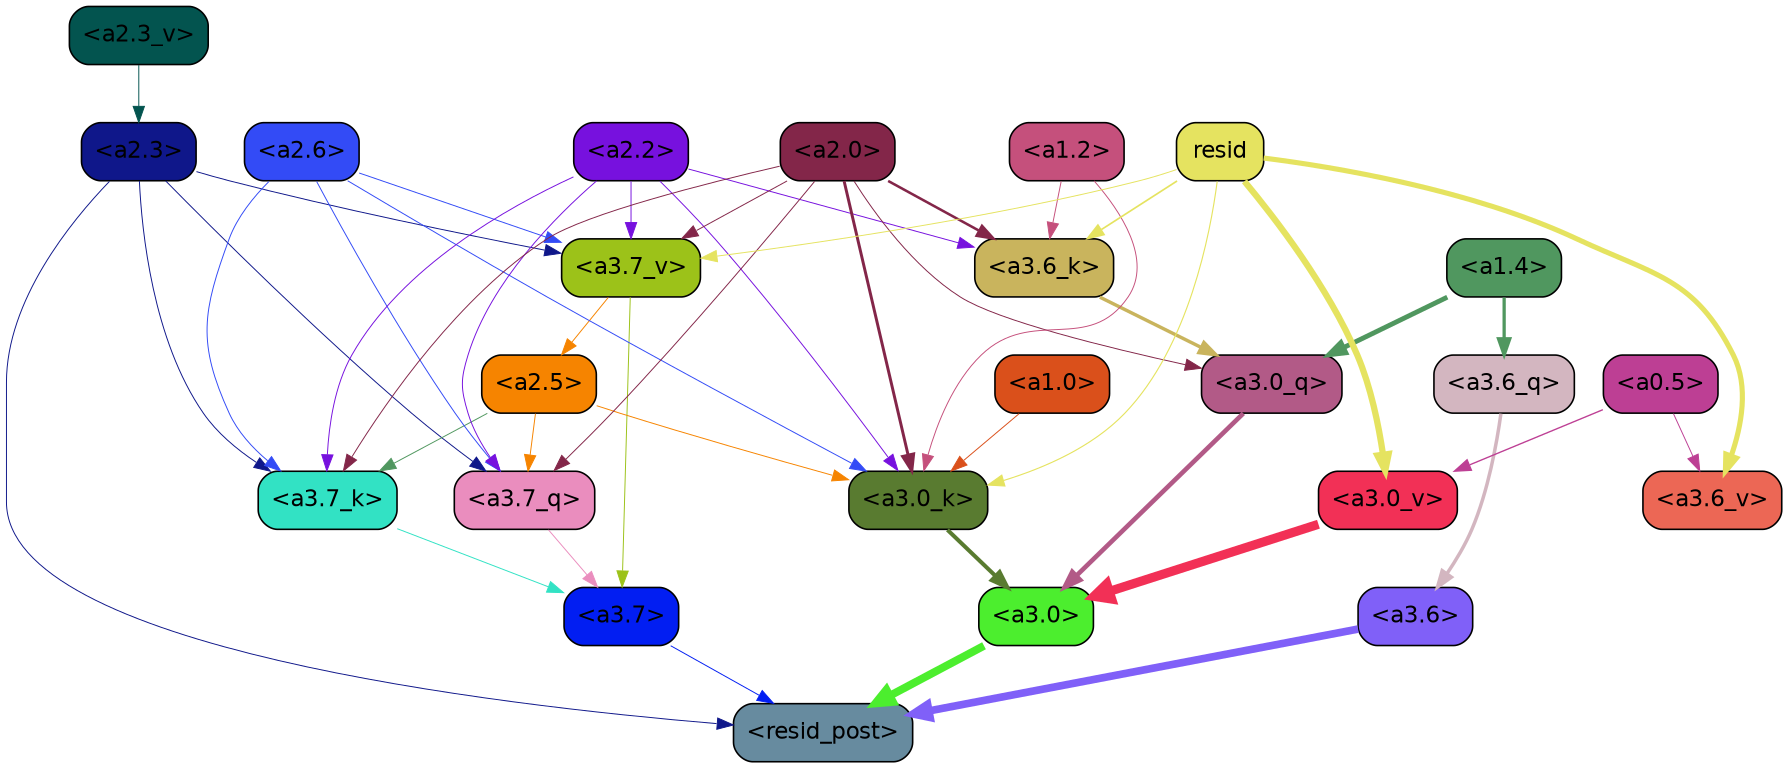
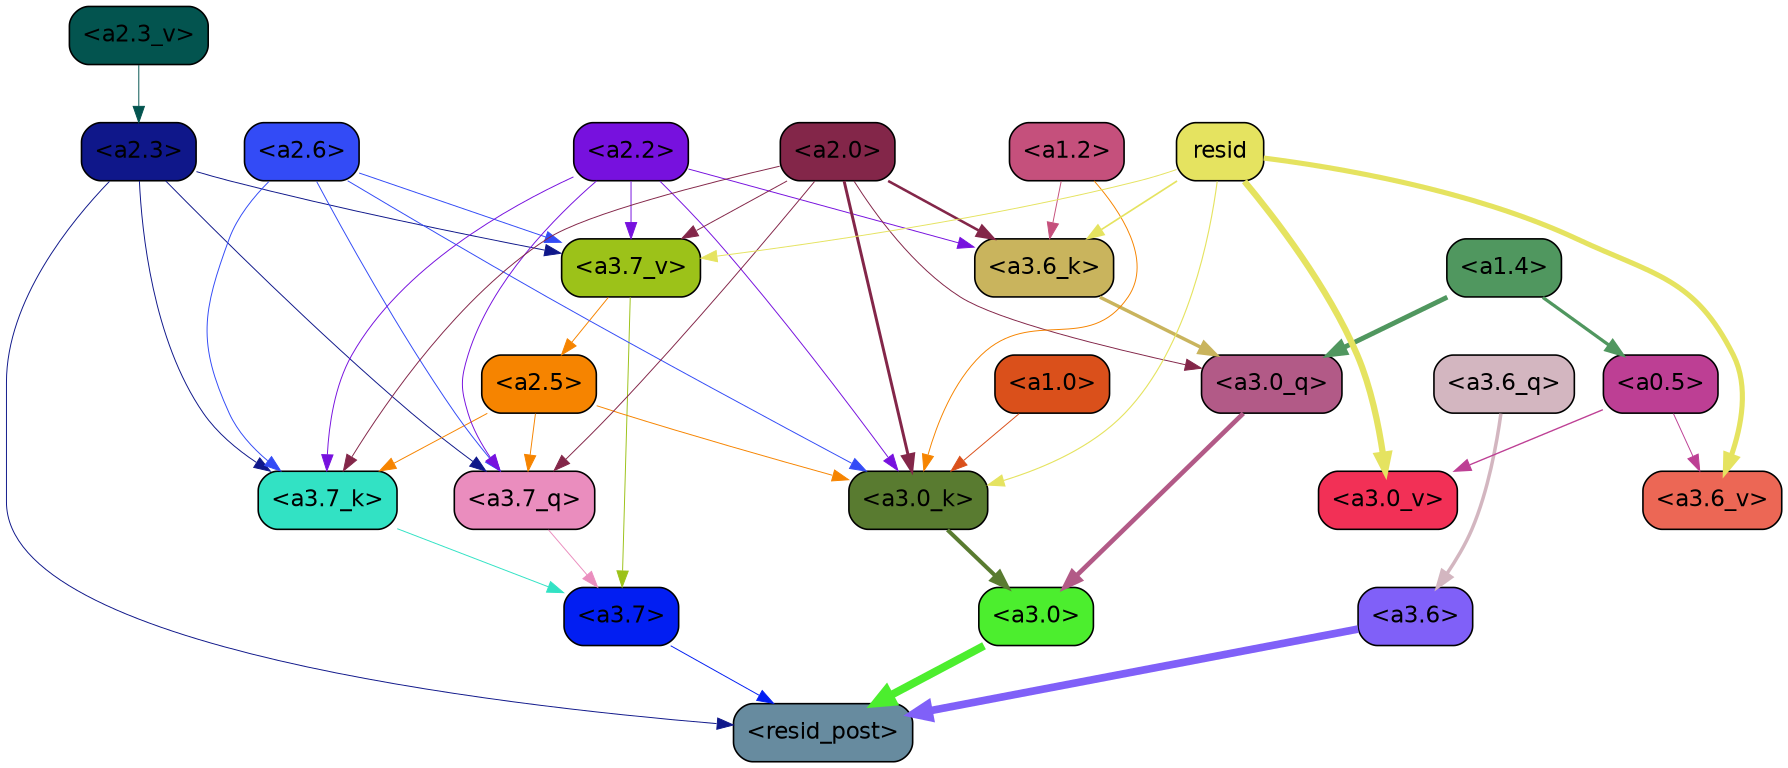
(1504, 318) -> (1576, 321)
(1085, 326) -> (1085, 326)
(431, 443) -> (431, 443)
(1214, 558) -> none
